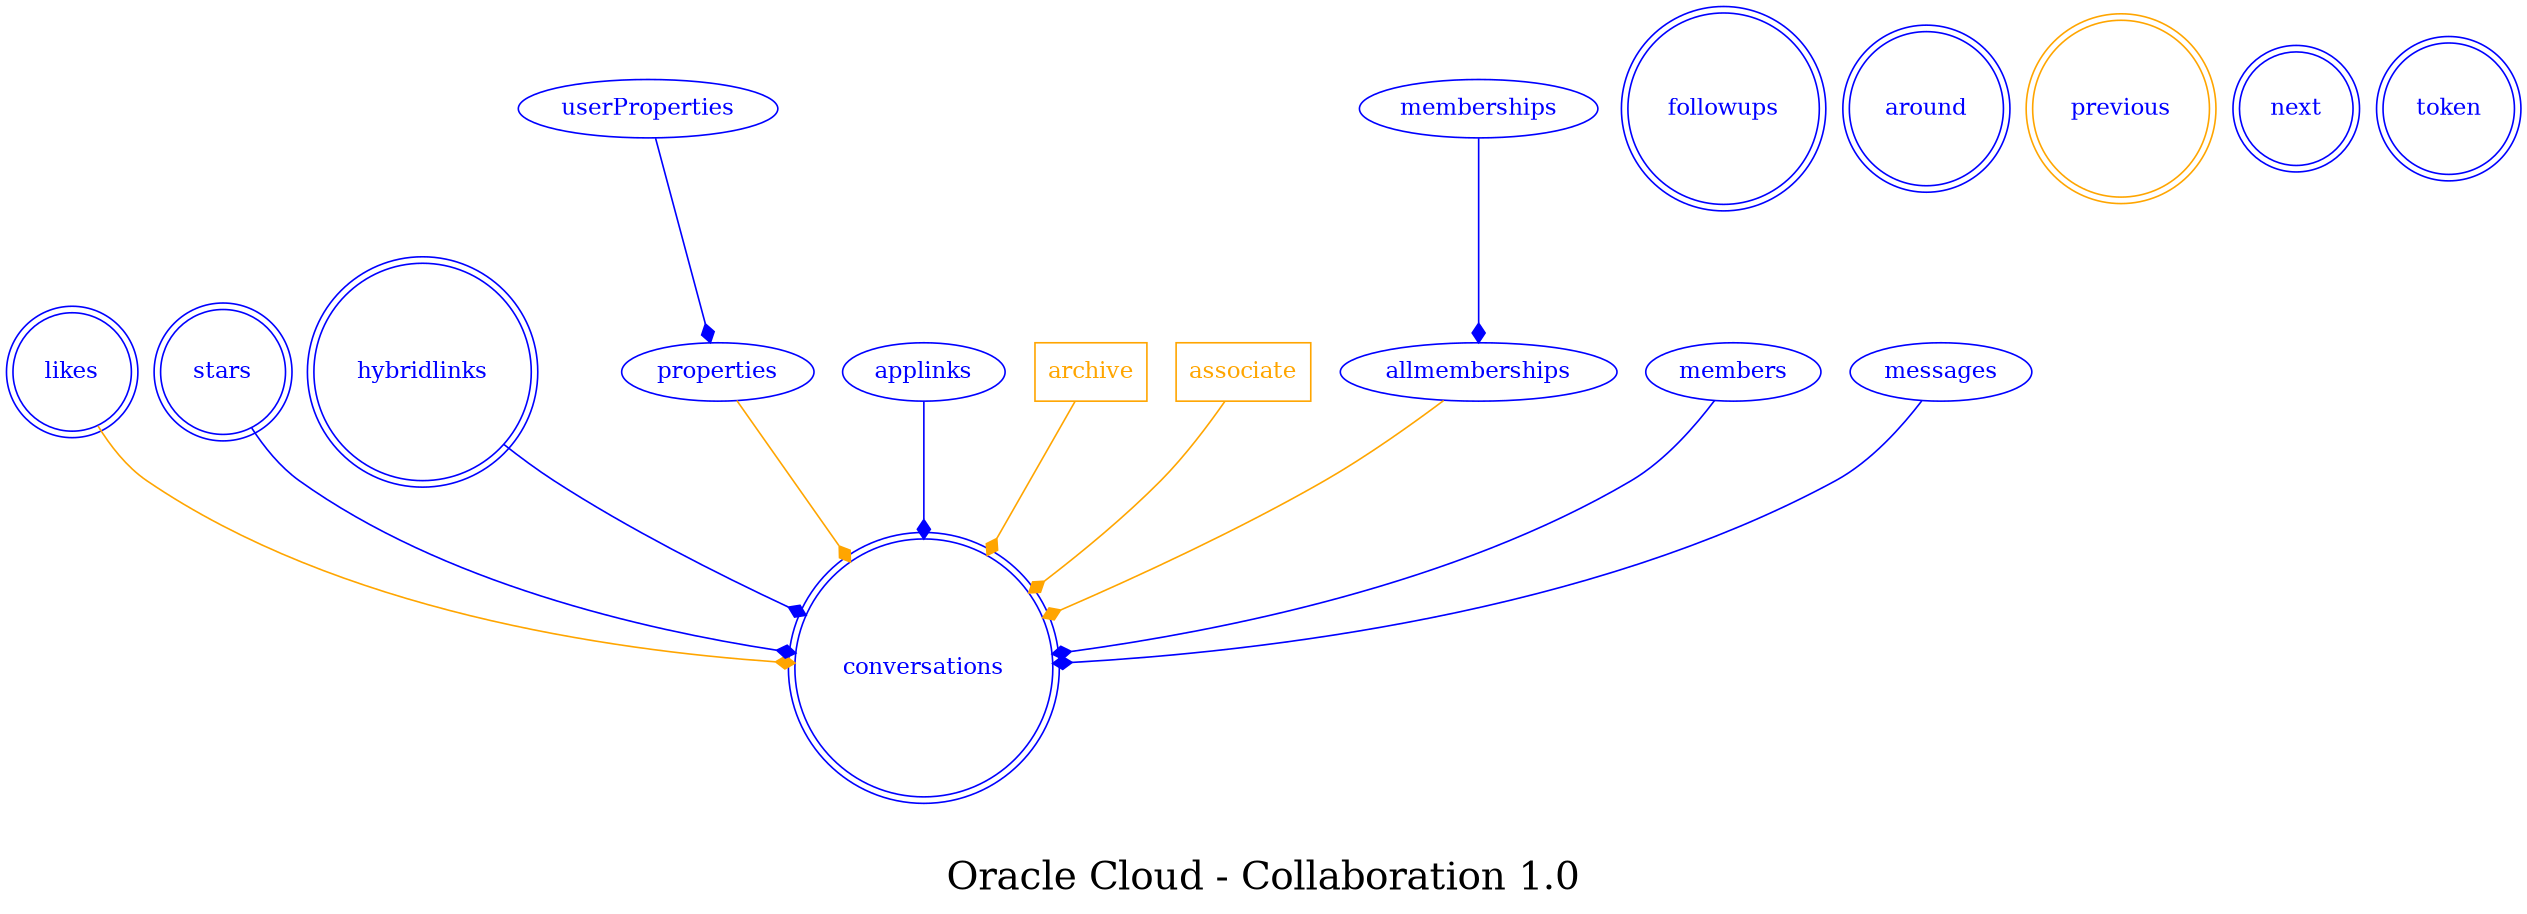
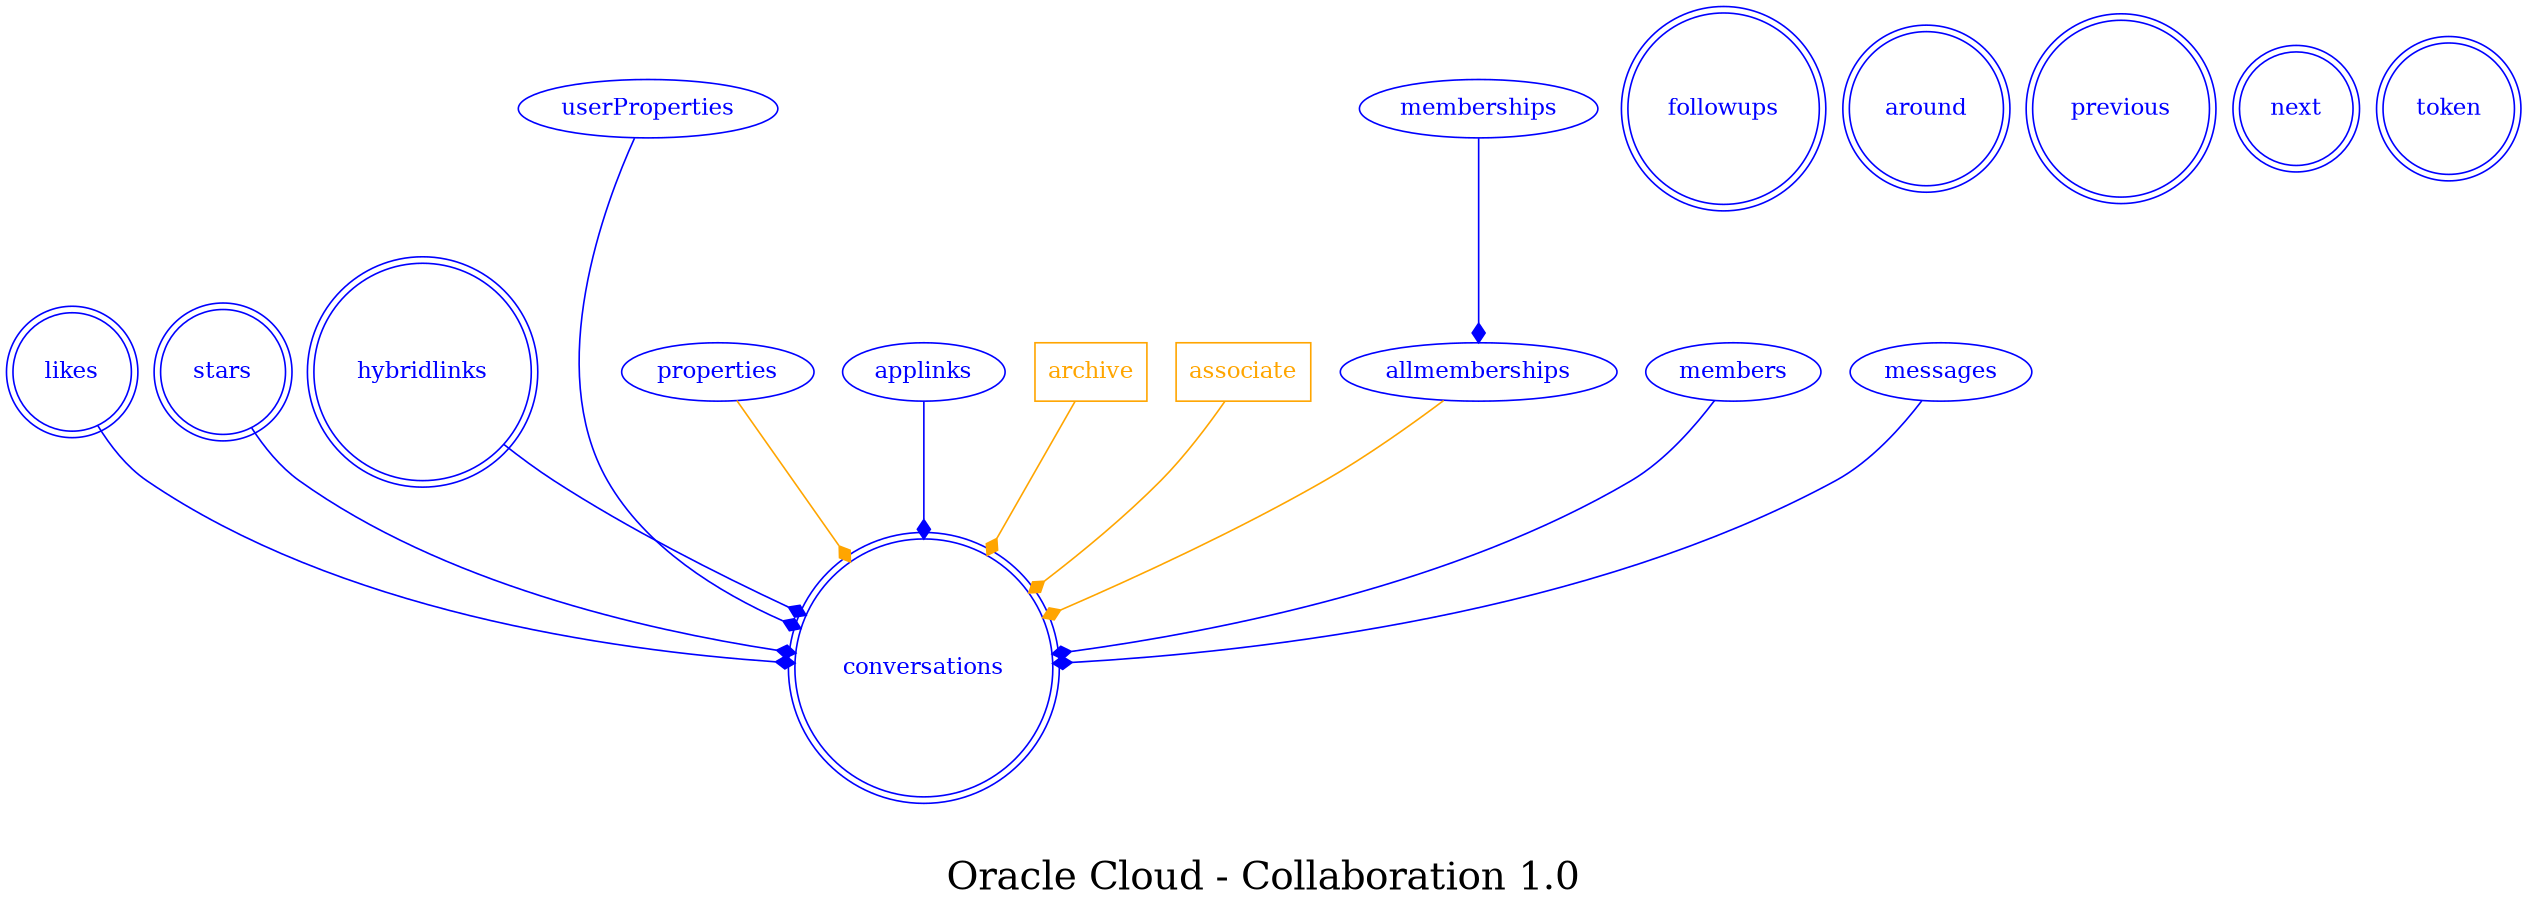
(2121, 109) -> (2121, 109)
(680, 231) -> (586, 421)
(414, 600) -> (414, 600)
